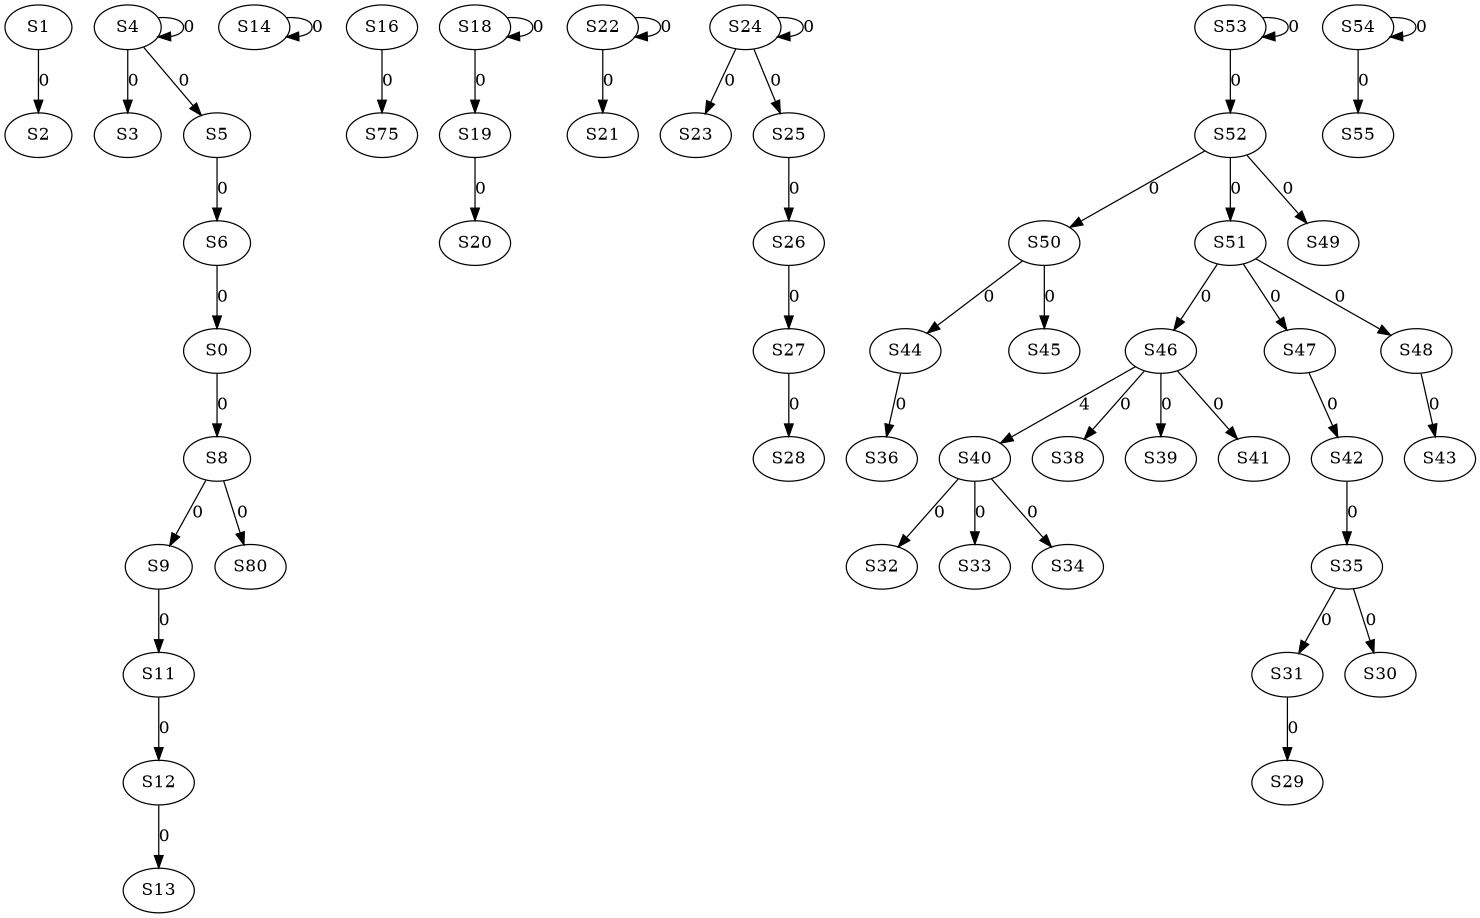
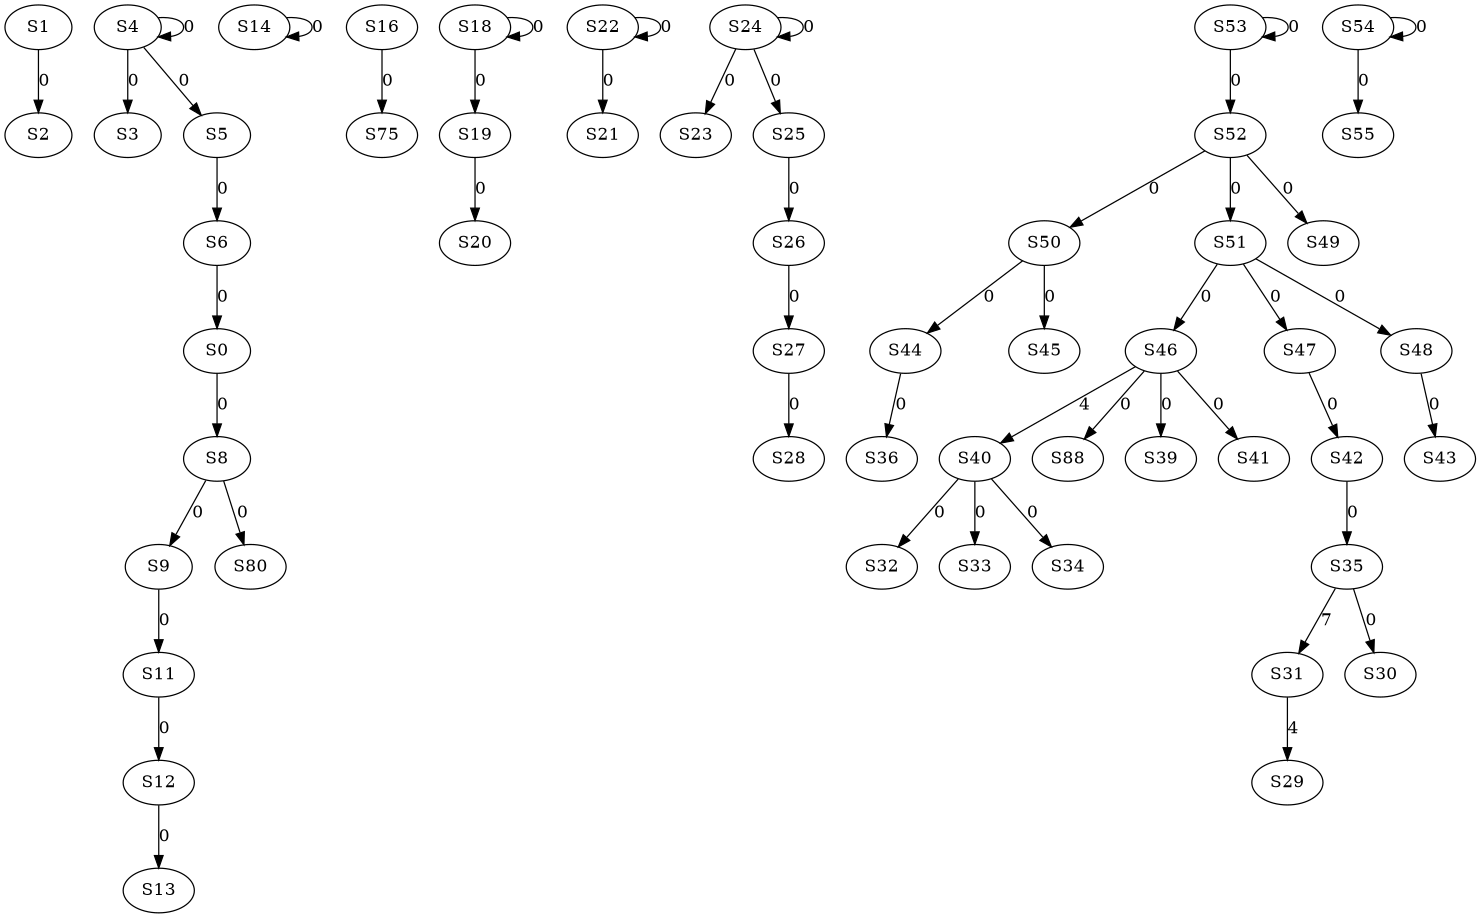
(1068, 459) -> (1068, 459)
(1327, 621) -> (1327, 621)
(1294, 729) -> (1294, 729)
